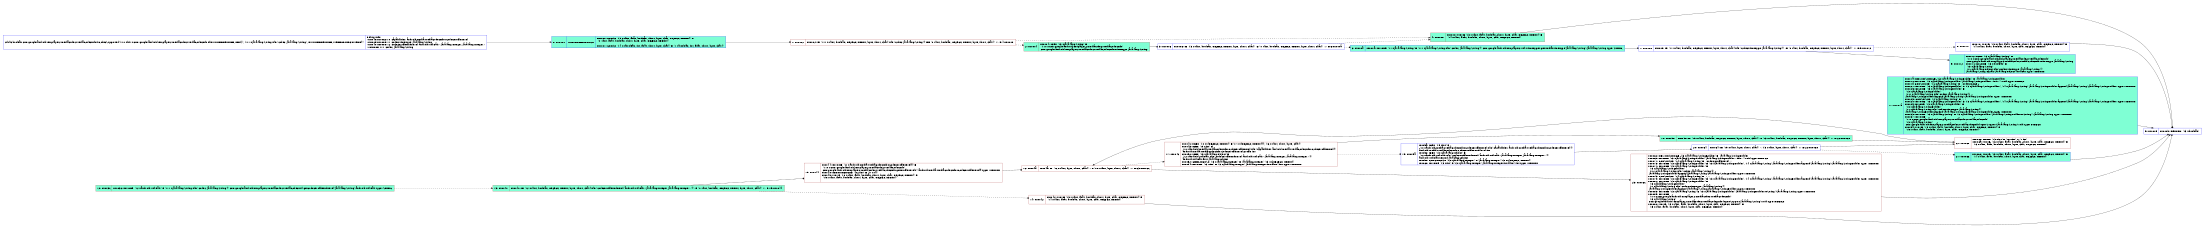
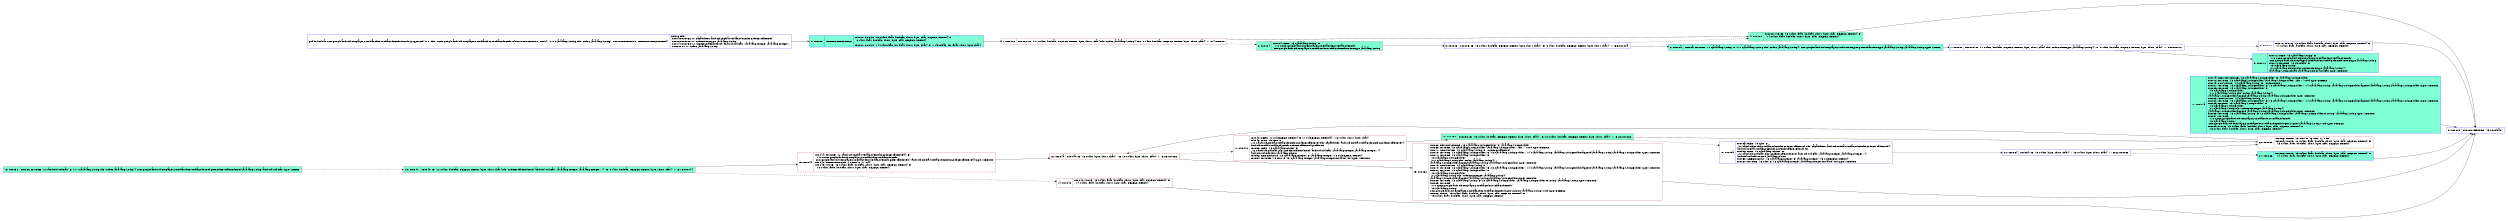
(1222, 39) -> (1487, 38)
(1347, 47) -> (1649, 46)
(1369, 154) -> (1673, 142)
